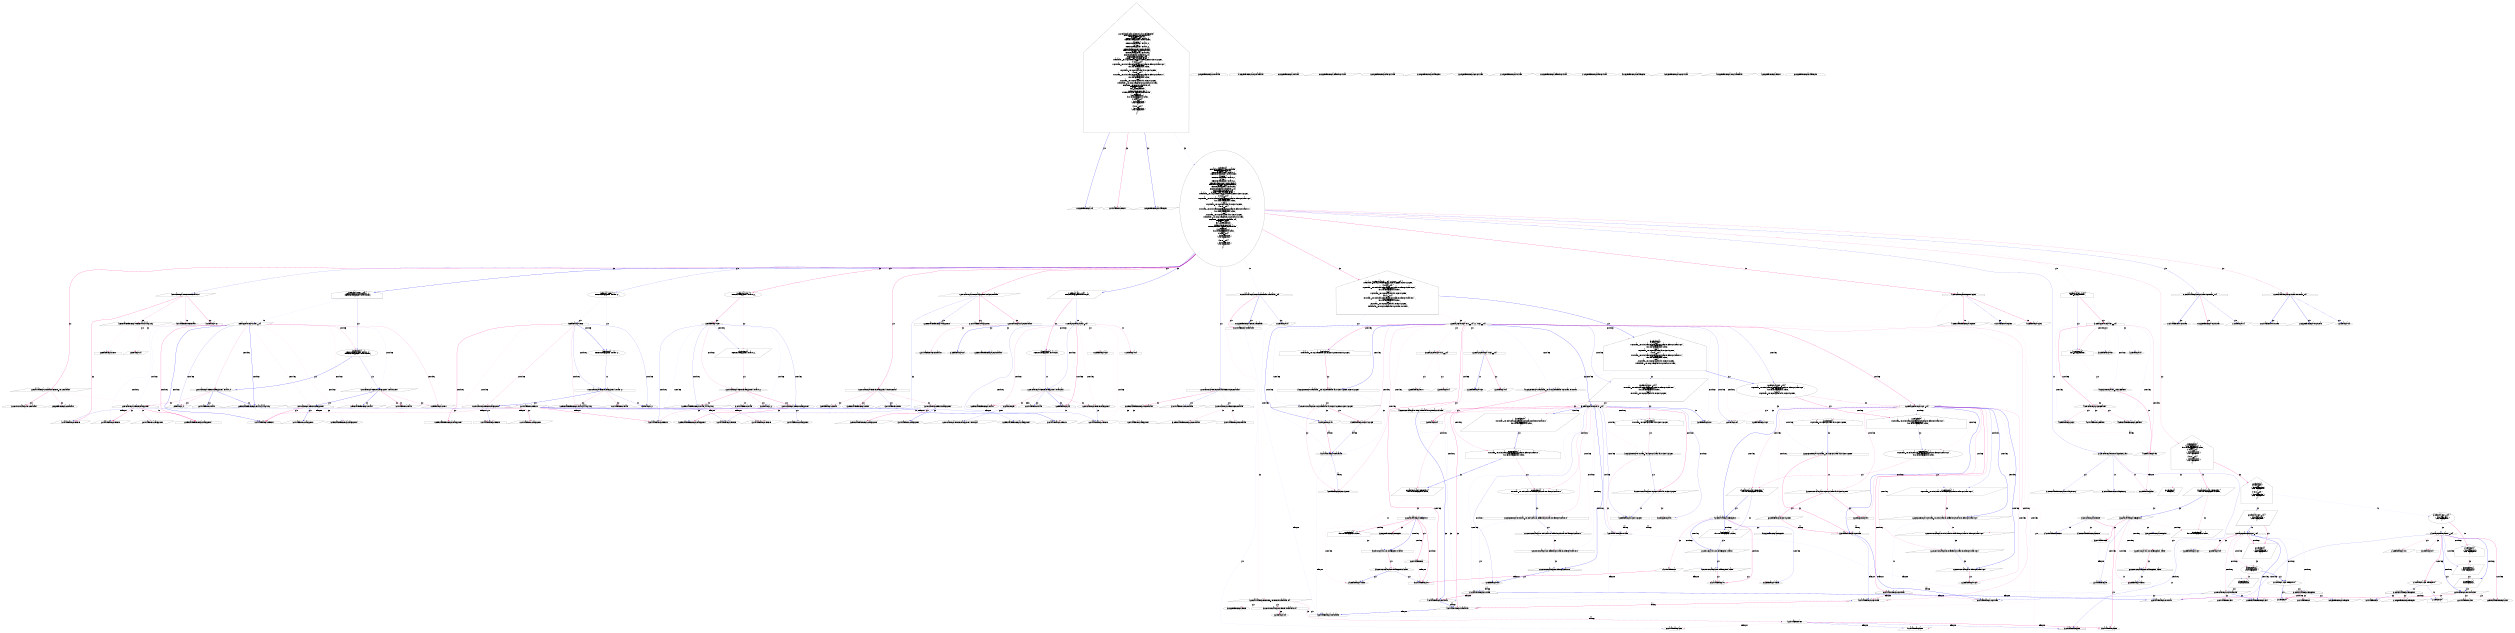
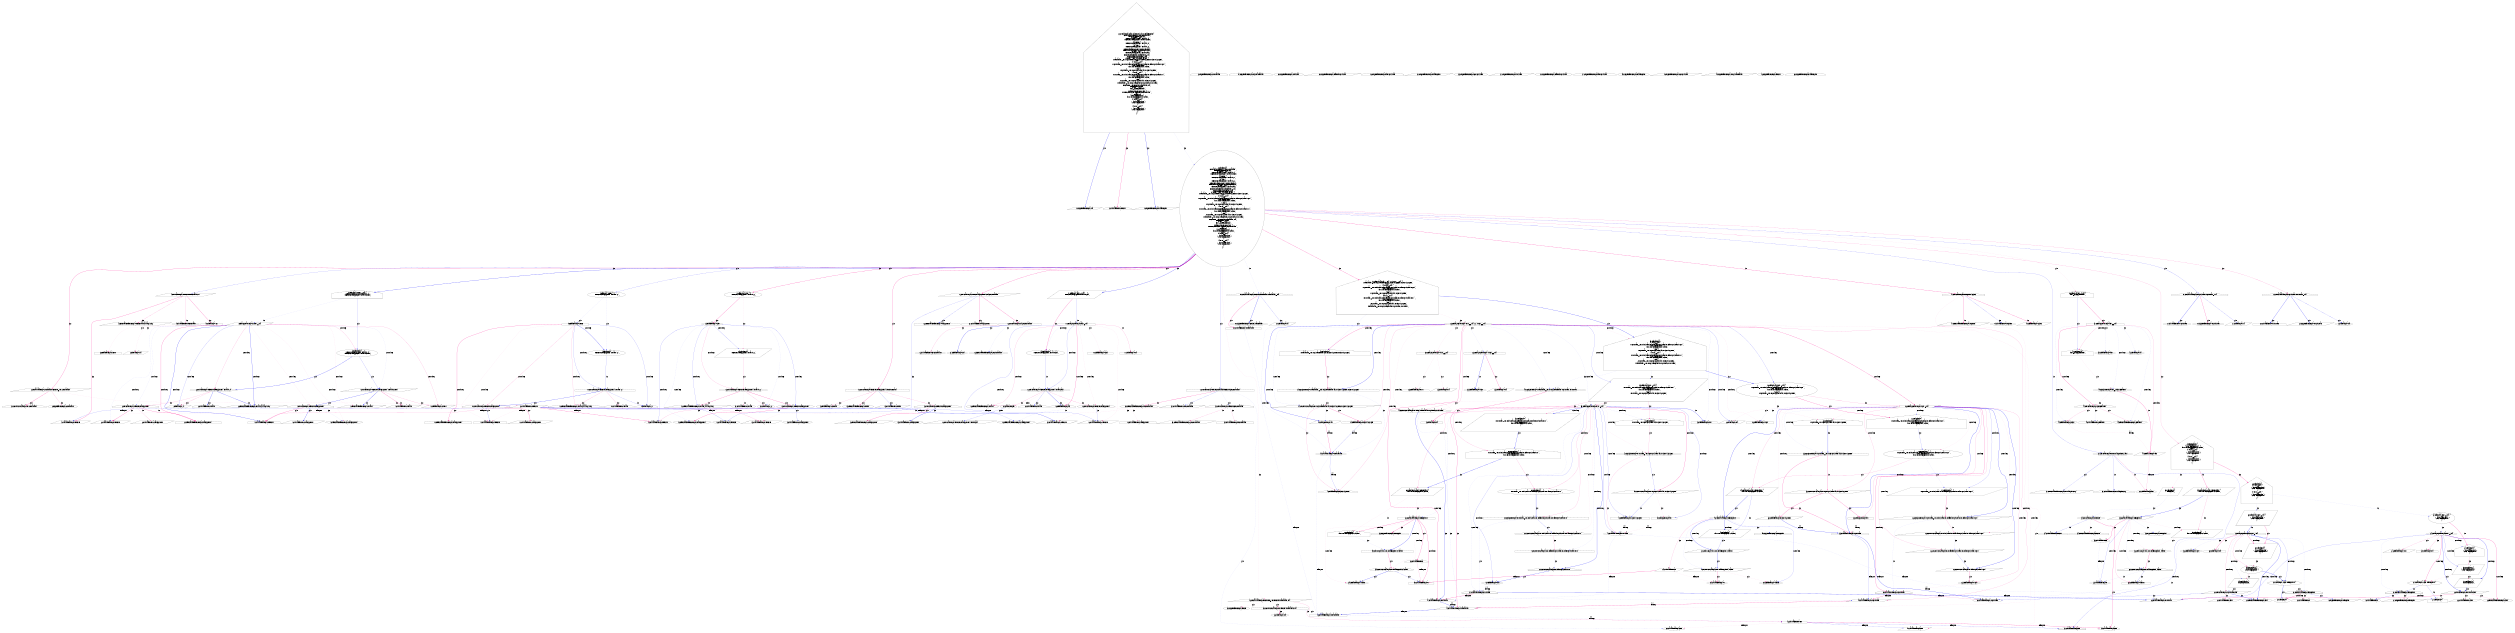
(1561, 337) -> (1561, 337)
(1336, 473) -> (1330, 473)
(1808, 530) -> (1808, 530)
none -> (2381, 550)
(1752, 553) -> none
